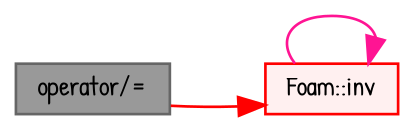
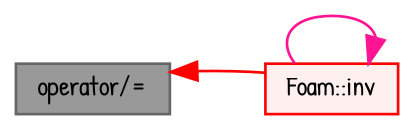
(204, 107) -> (232, 71)
